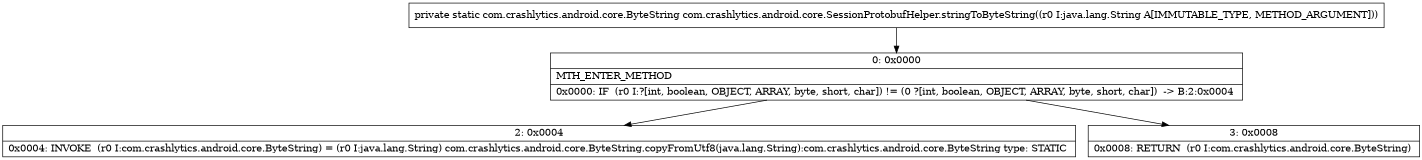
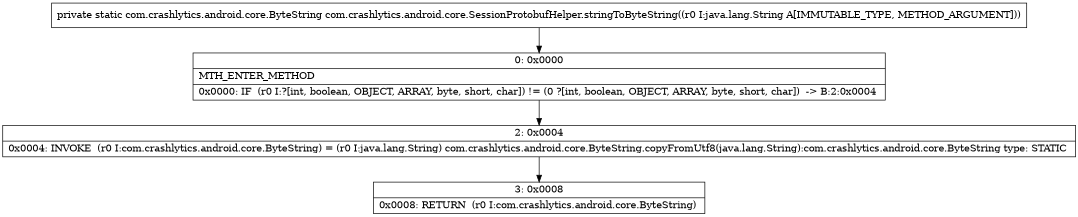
(1094, 112) -> (539, 166)
